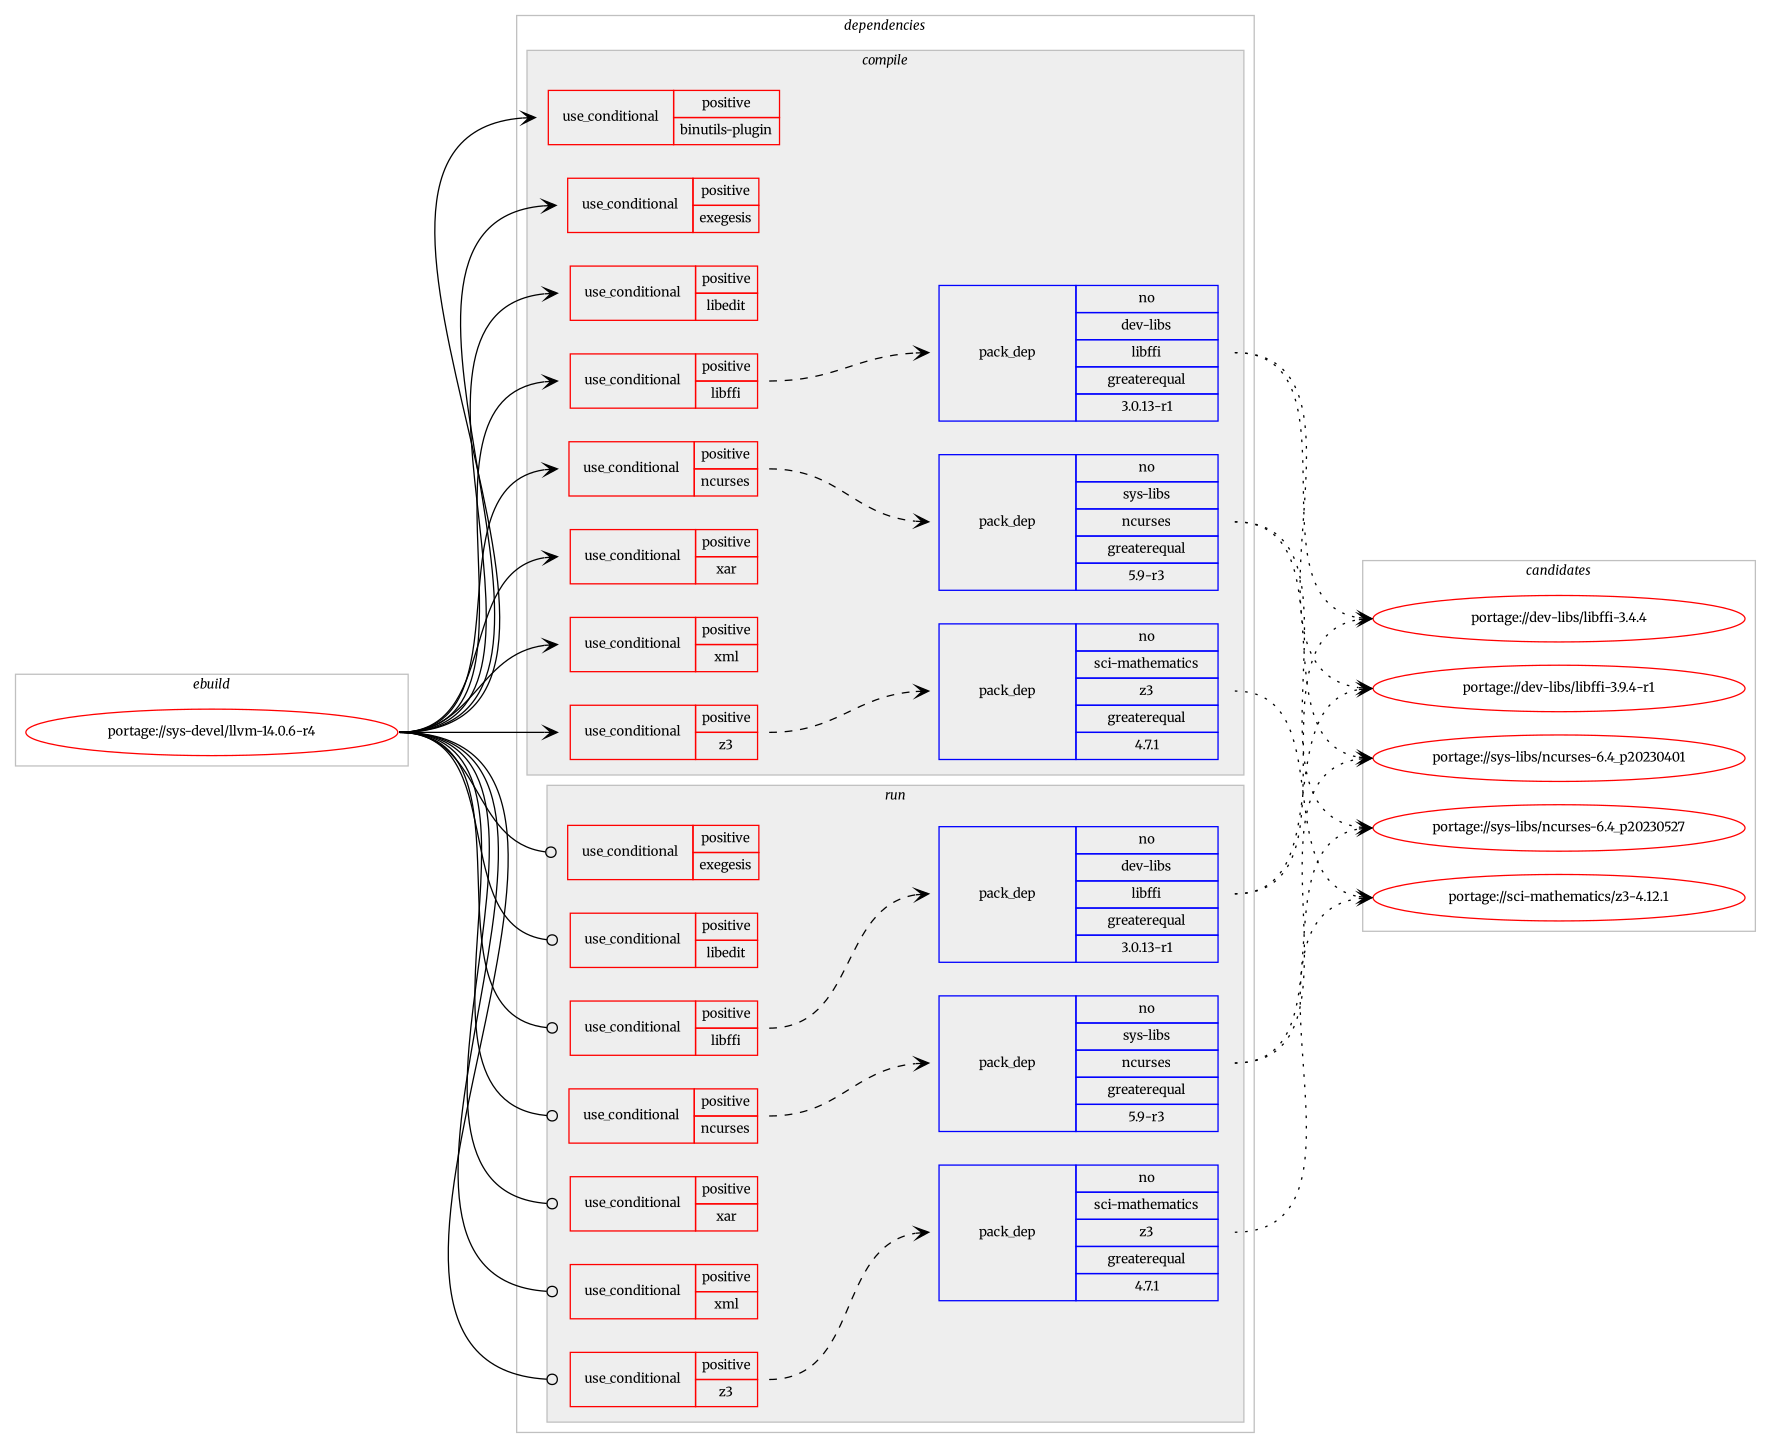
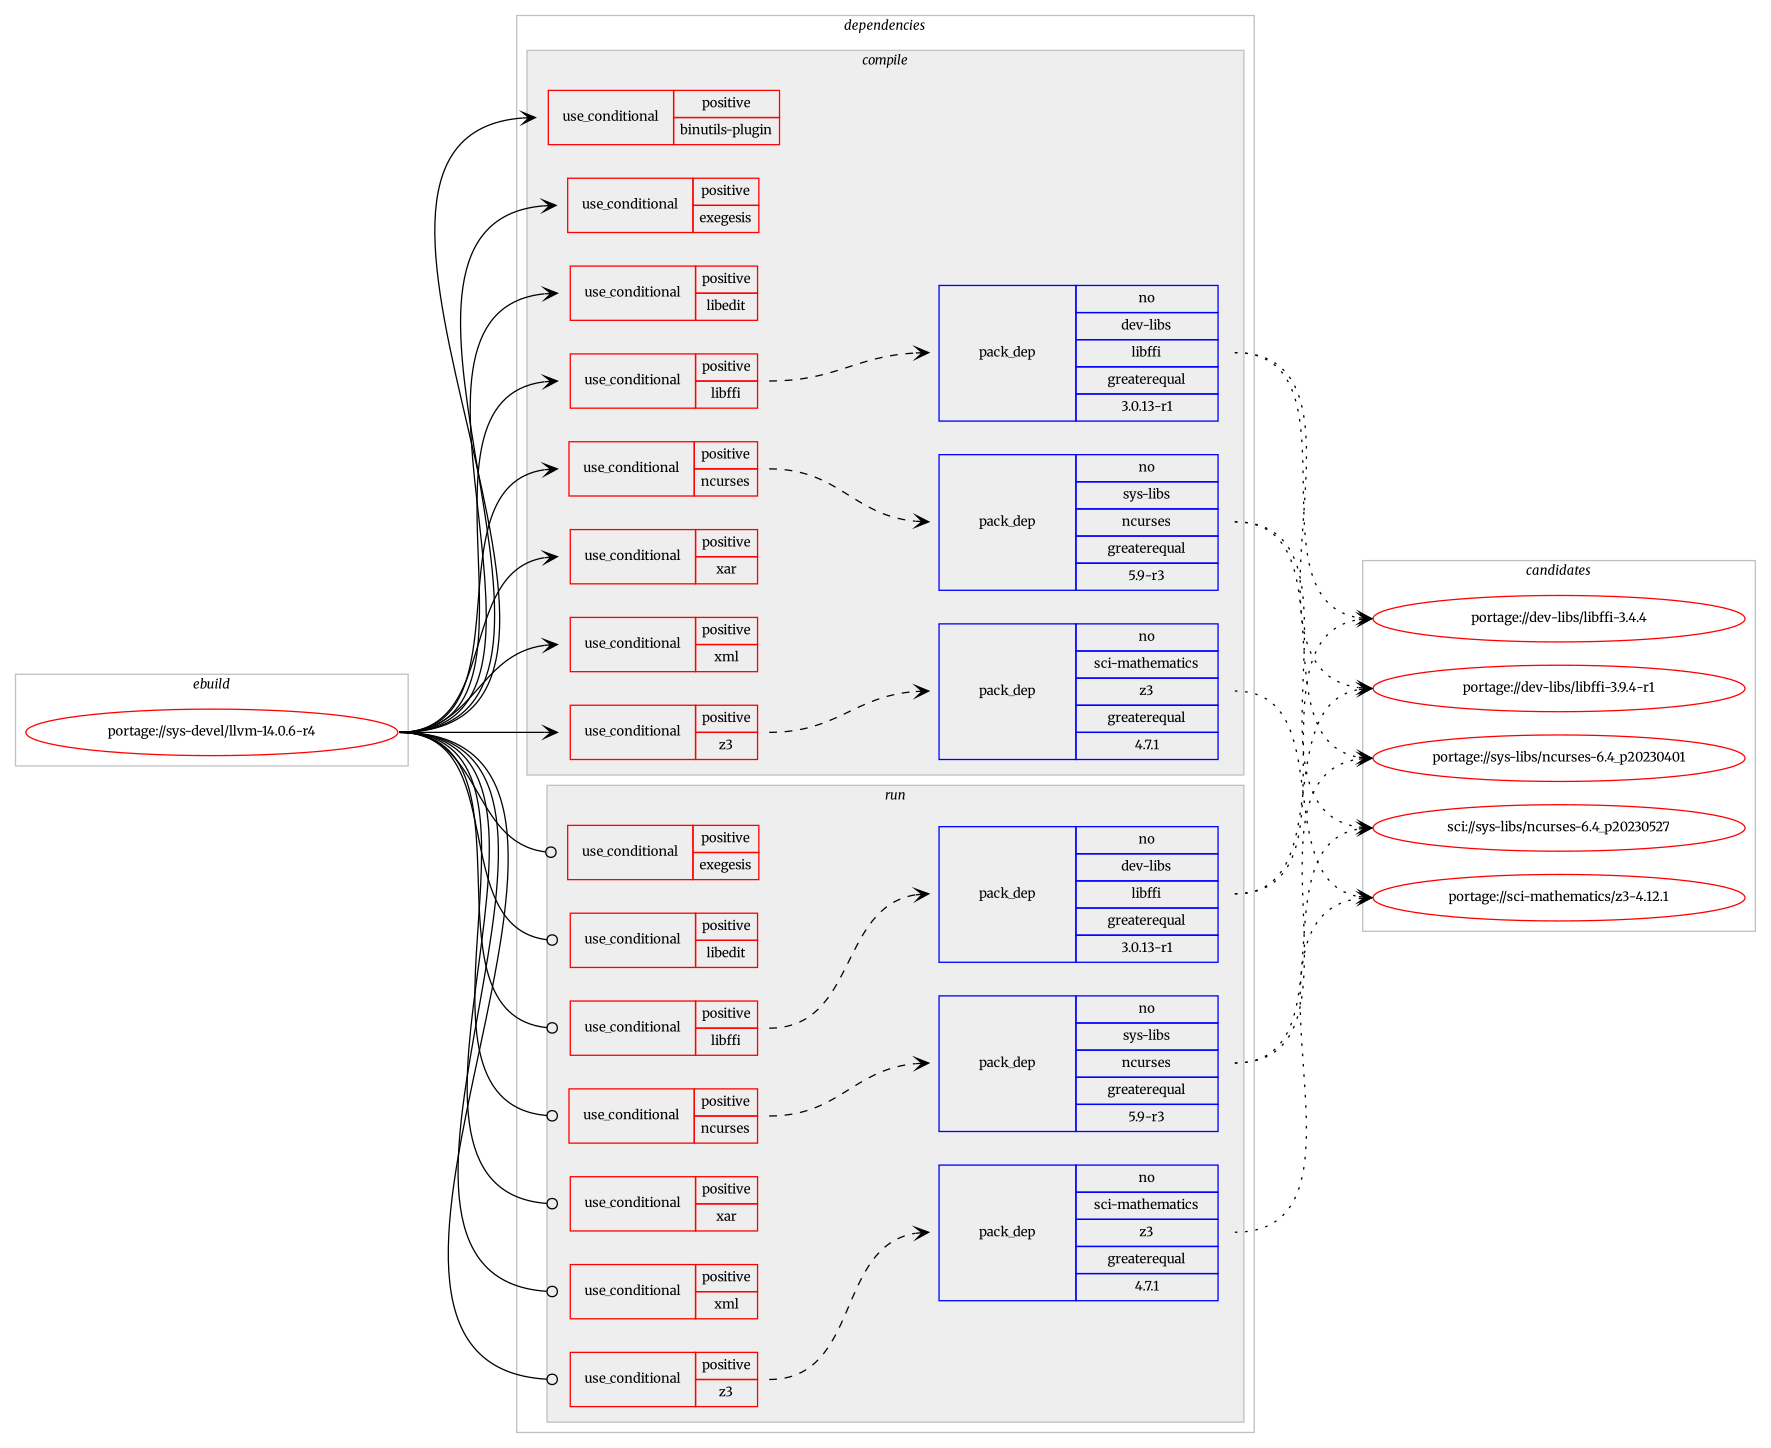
(1559, 828) -> (1559, 828)
